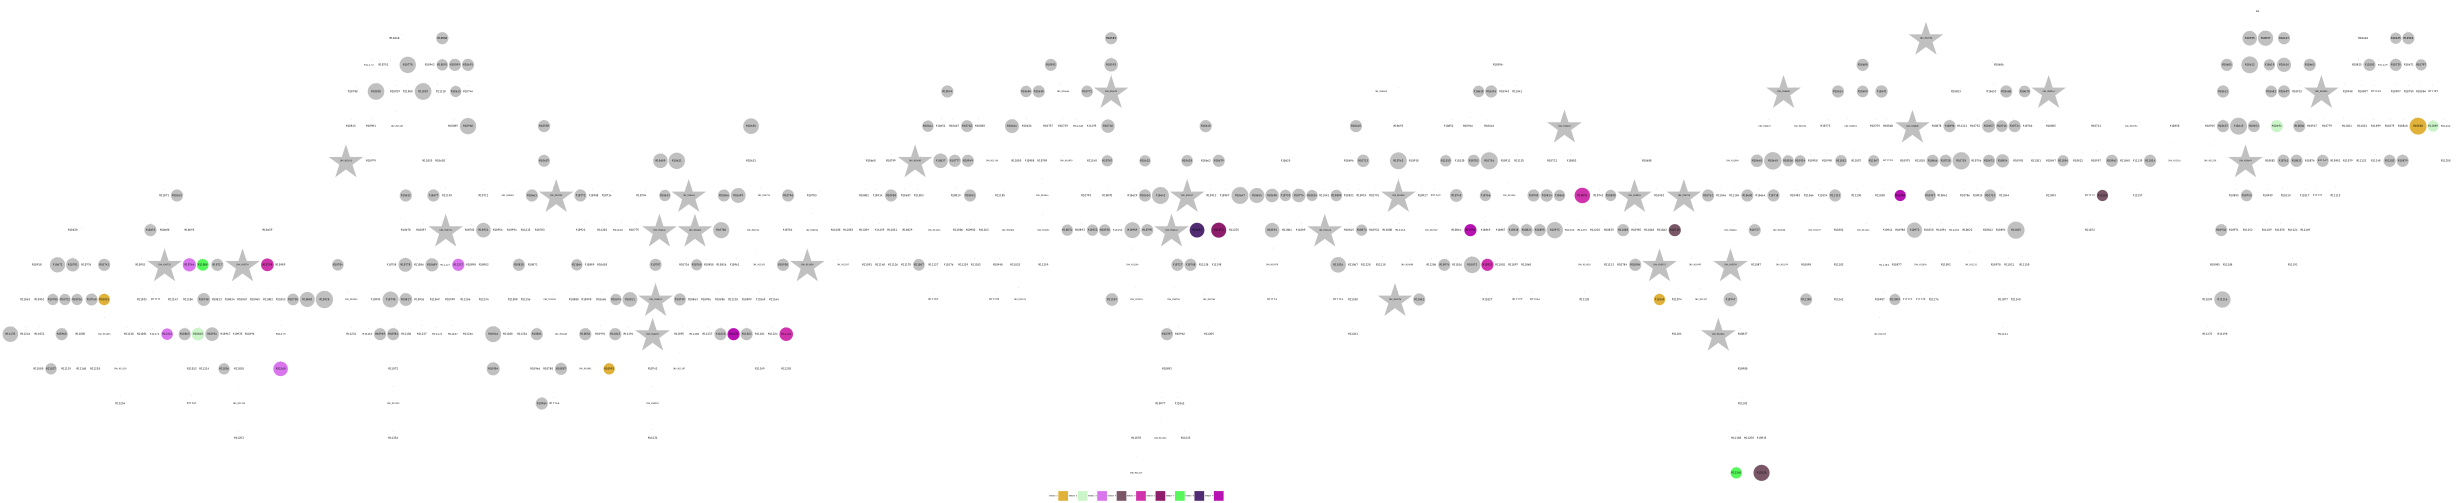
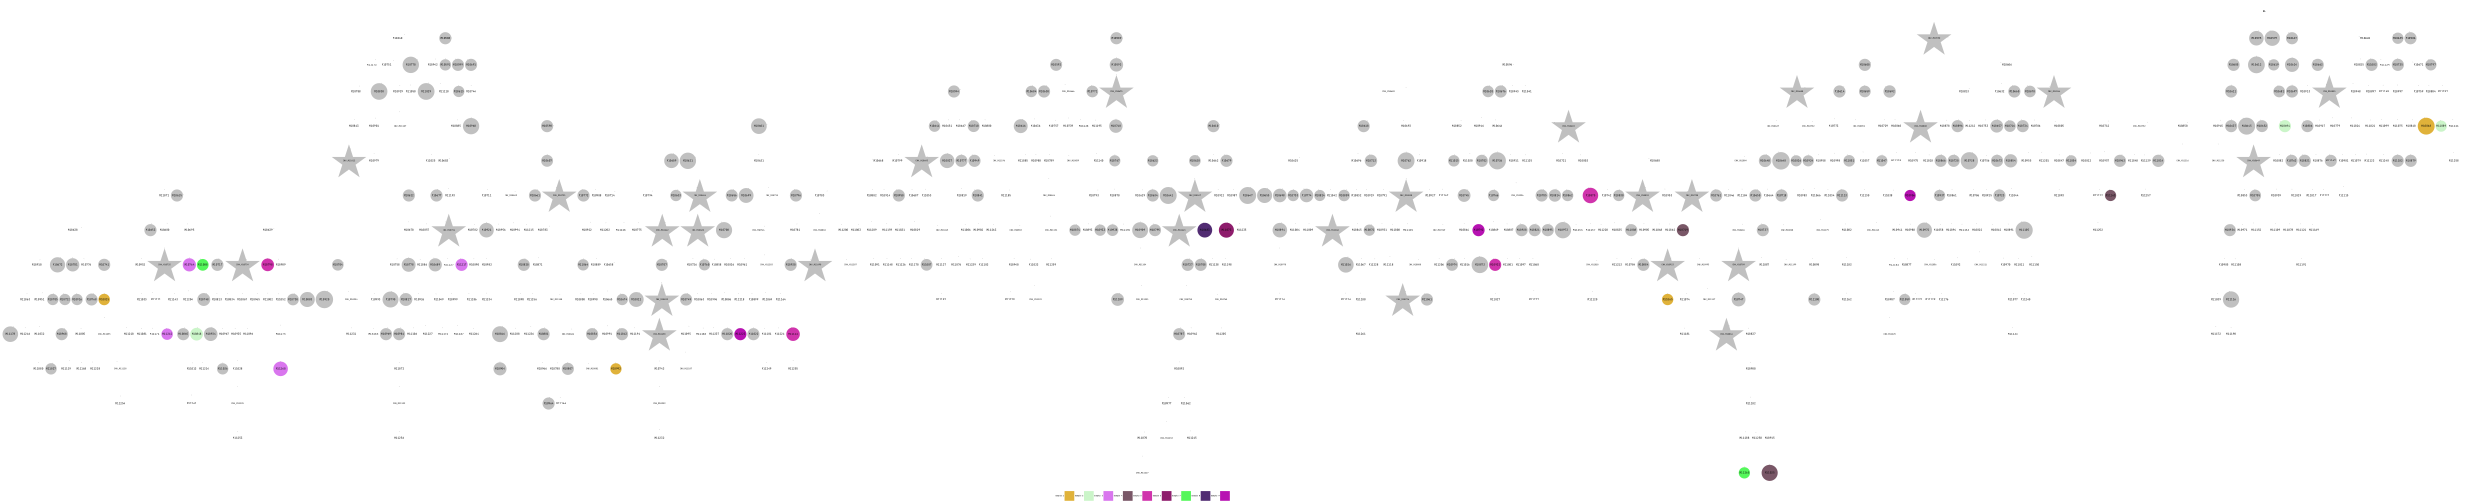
(1535, 299) -> none
